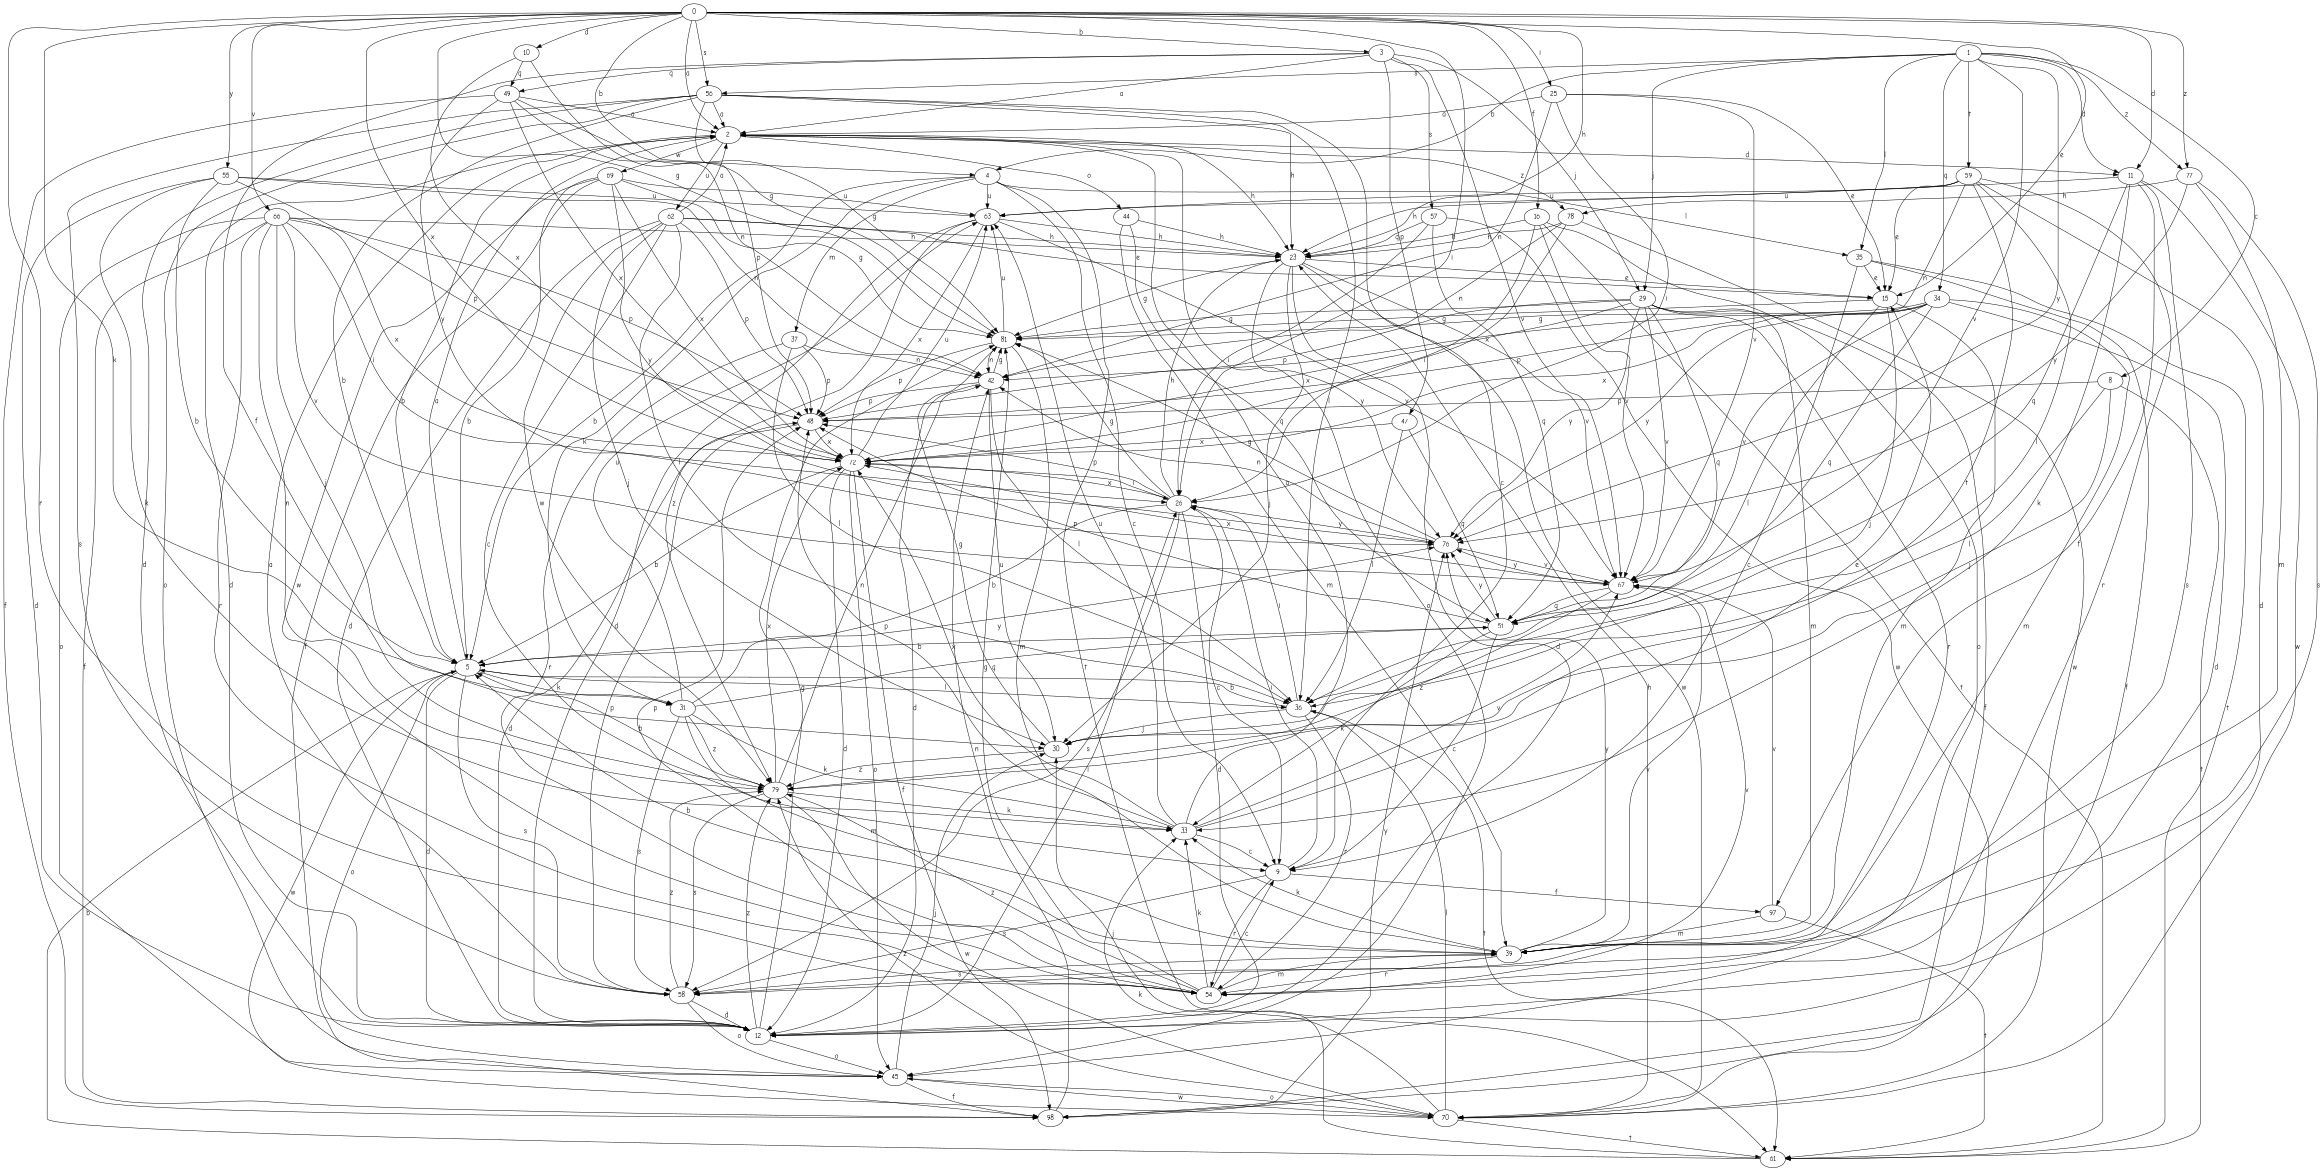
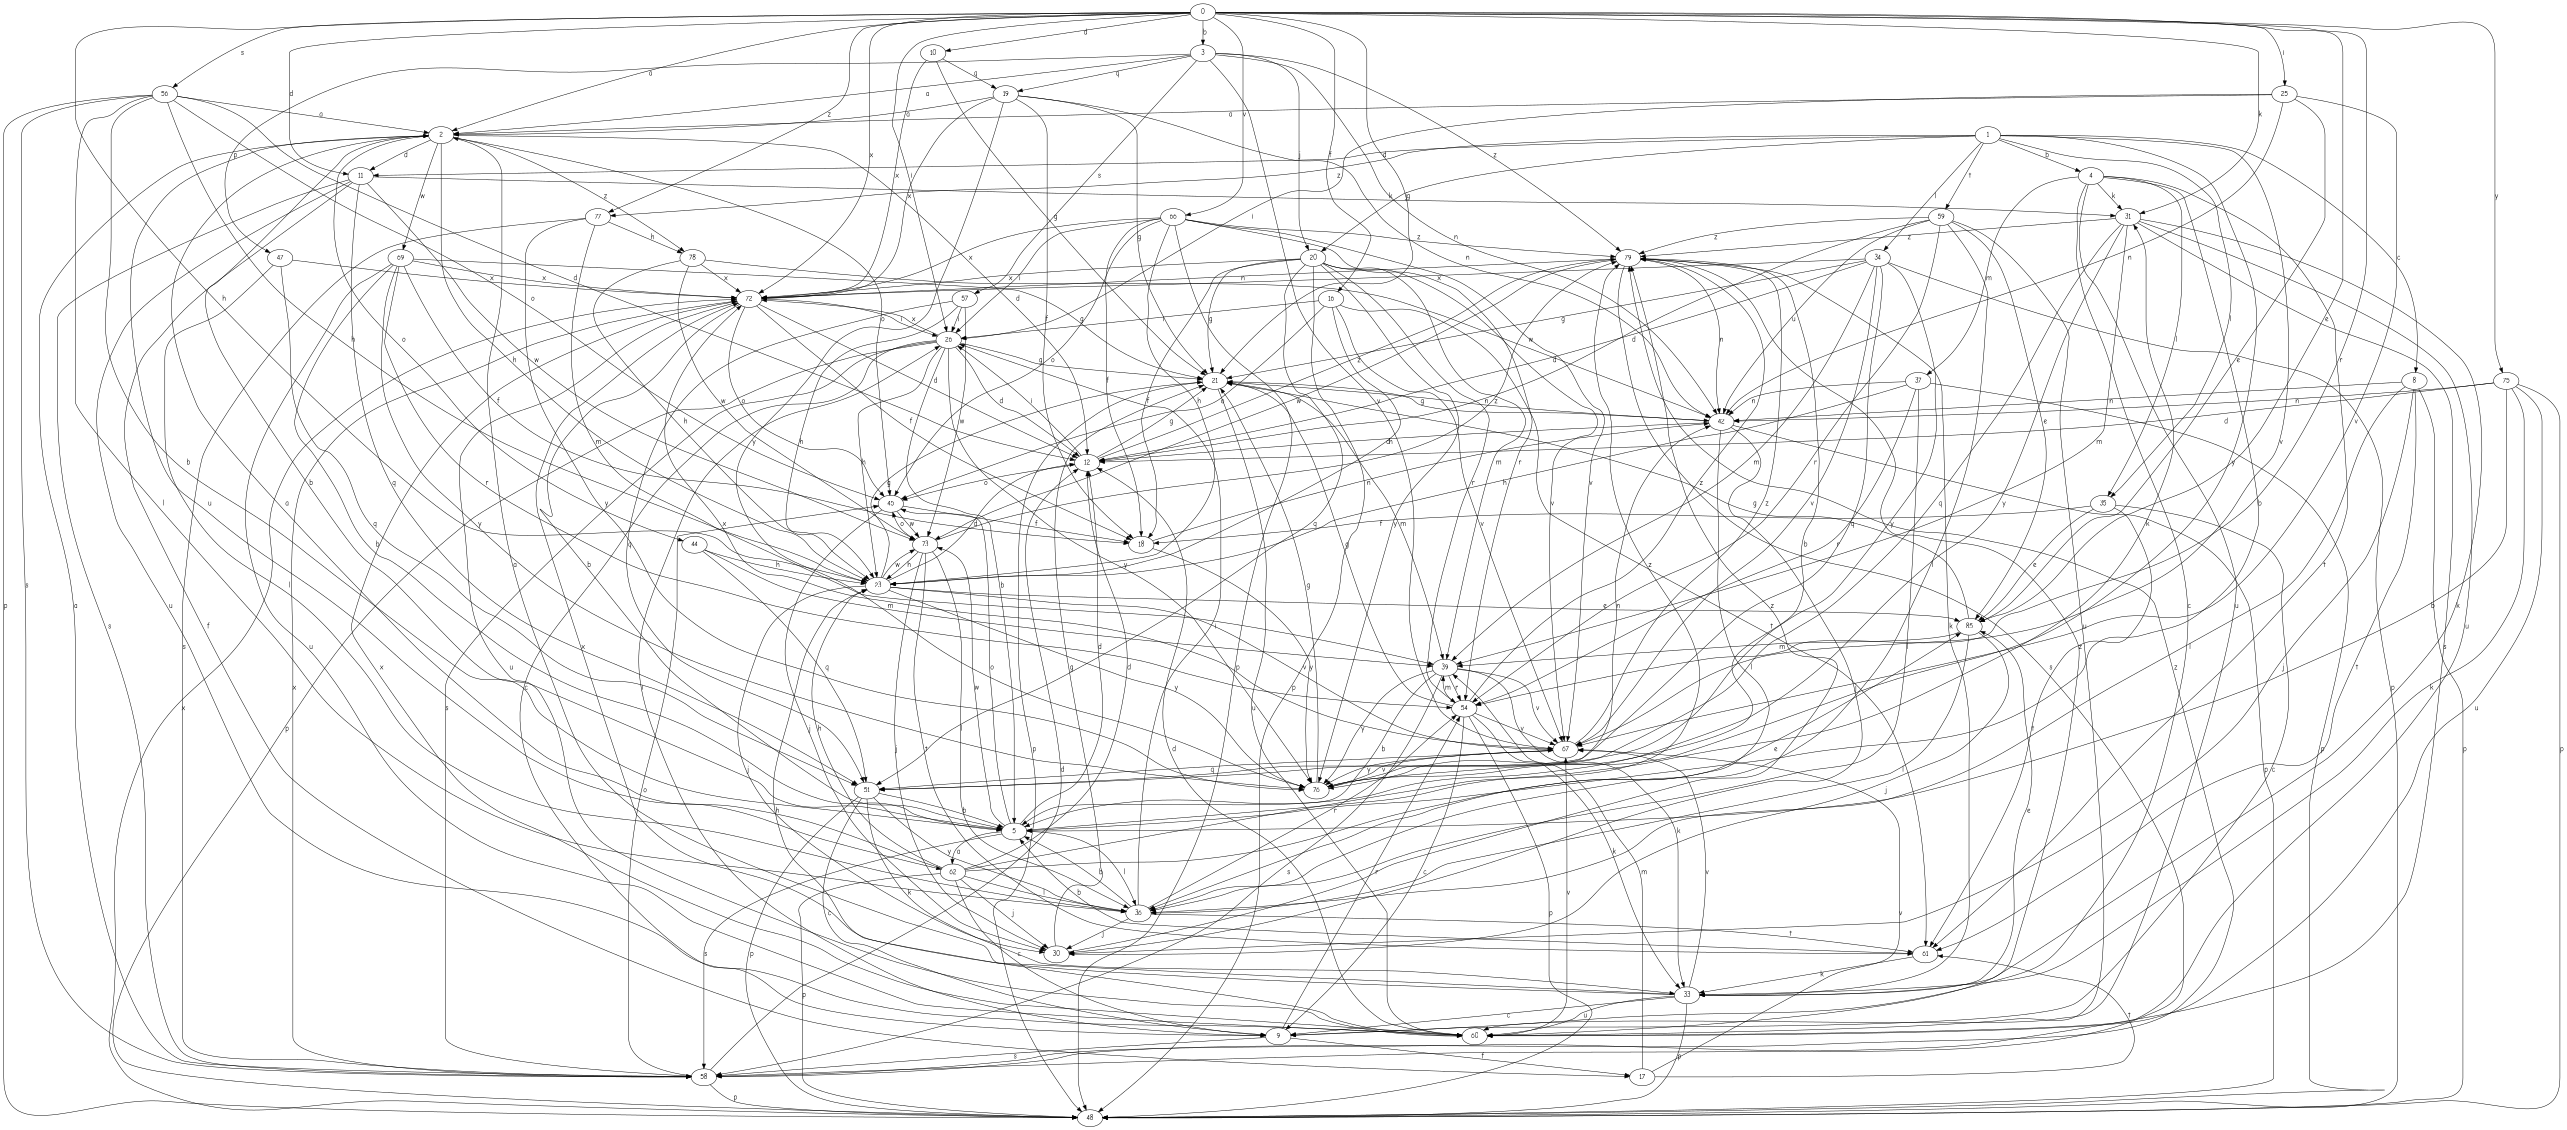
(1341, 74) -> none
(507, 94) -> (1006, 94)
(733, 164) -> none
(226, 176) -> (2506, 381)
(1946, 176) -> (1936, 197)
(1464, 205) -> (1428, 497)
(987, 217) -> (1475, 1036)
(1397, 238) -> (801, 442)
none -> (1455, 240)
(1367, 267) -> none
(1925, 278) -> (1794, 319)
(1461, 299) -> (1531, 340)
(1643, 299) -> (1313, 258)
(1885, 299) -> (1969, 627)
(463, 312) -> (983, 834)
(1004, 340) -> (1215, 381)
none -> (2070, 401)
(256, 422) -> (1495, 156)
(1967, 483) -> (1716, 238)
(287, 504) -> (1419, 238)
(542, 504) -> (1650, 565)
(1002, 565) -> (1856, 688)
(299, 586) -> (487, 483)
(1475, 588) -> (996, 873)
(769, 627) -> (1243, 278)
(1797, 664) -> (1242, 197)
(542, 704) -> none
none -> (293, 723)
(499, 767) -> none
(1773, 913) -> (1642, 1077)
(1051, 1118) -> (1141, 545)
(1446, 1118) -> (925, 545)
